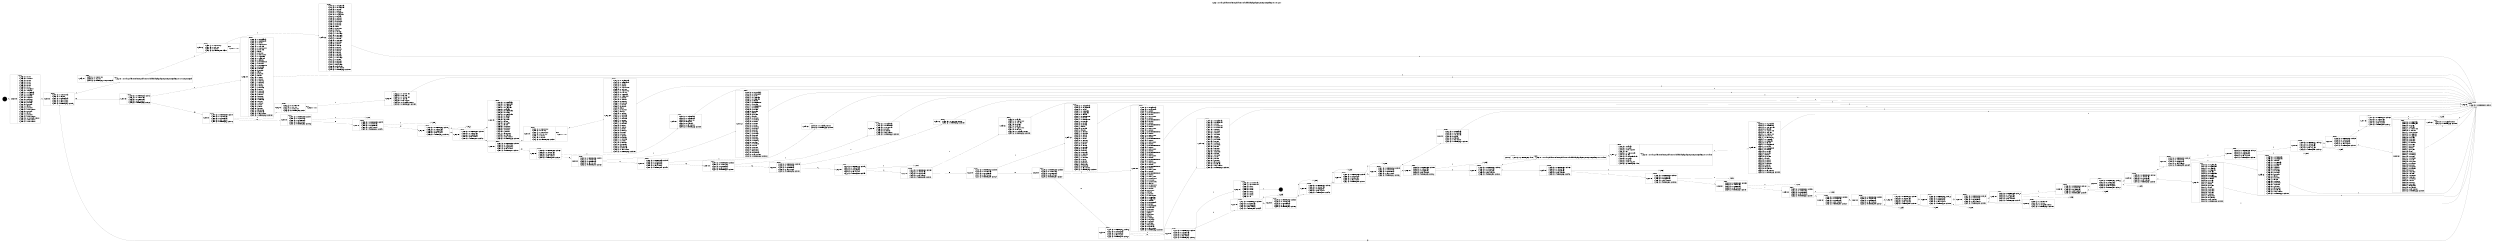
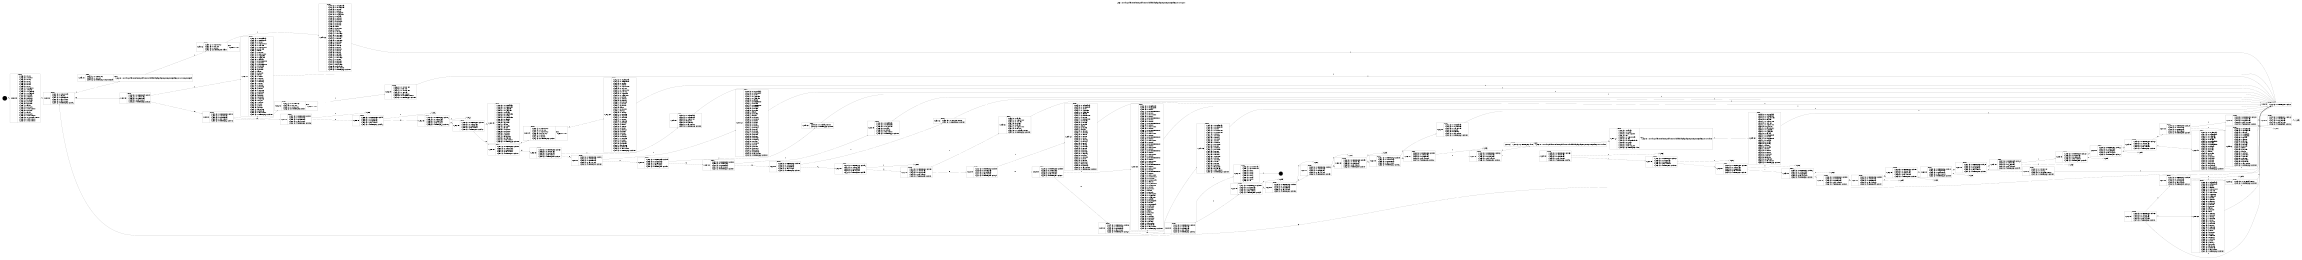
(2323, 144) -> (2244, 239)
